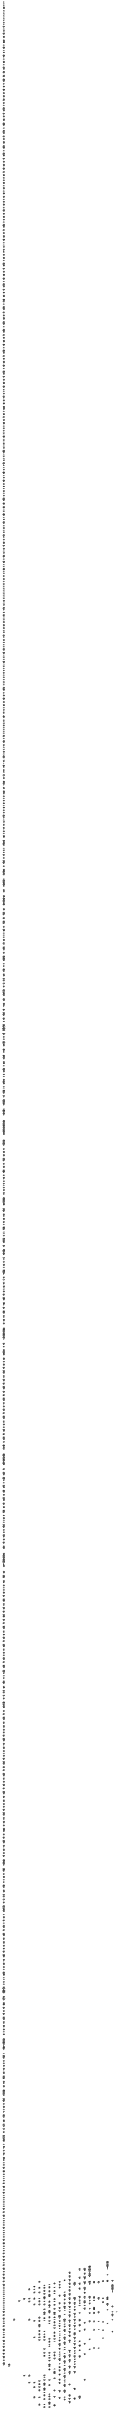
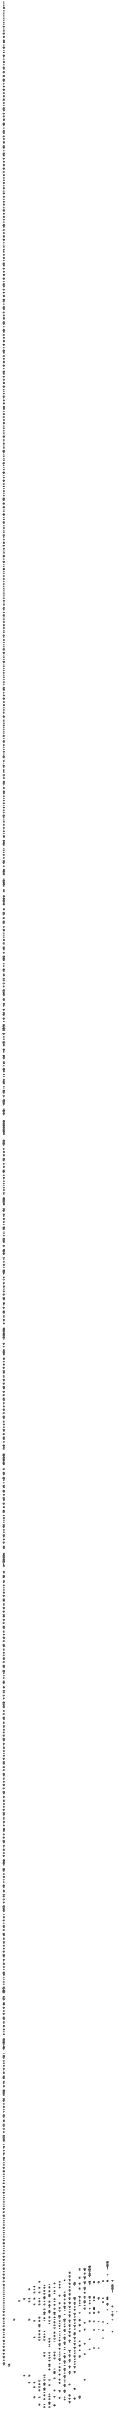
(44, 2349) -> none
